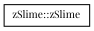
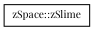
(47, 15) -> (47, 15)
